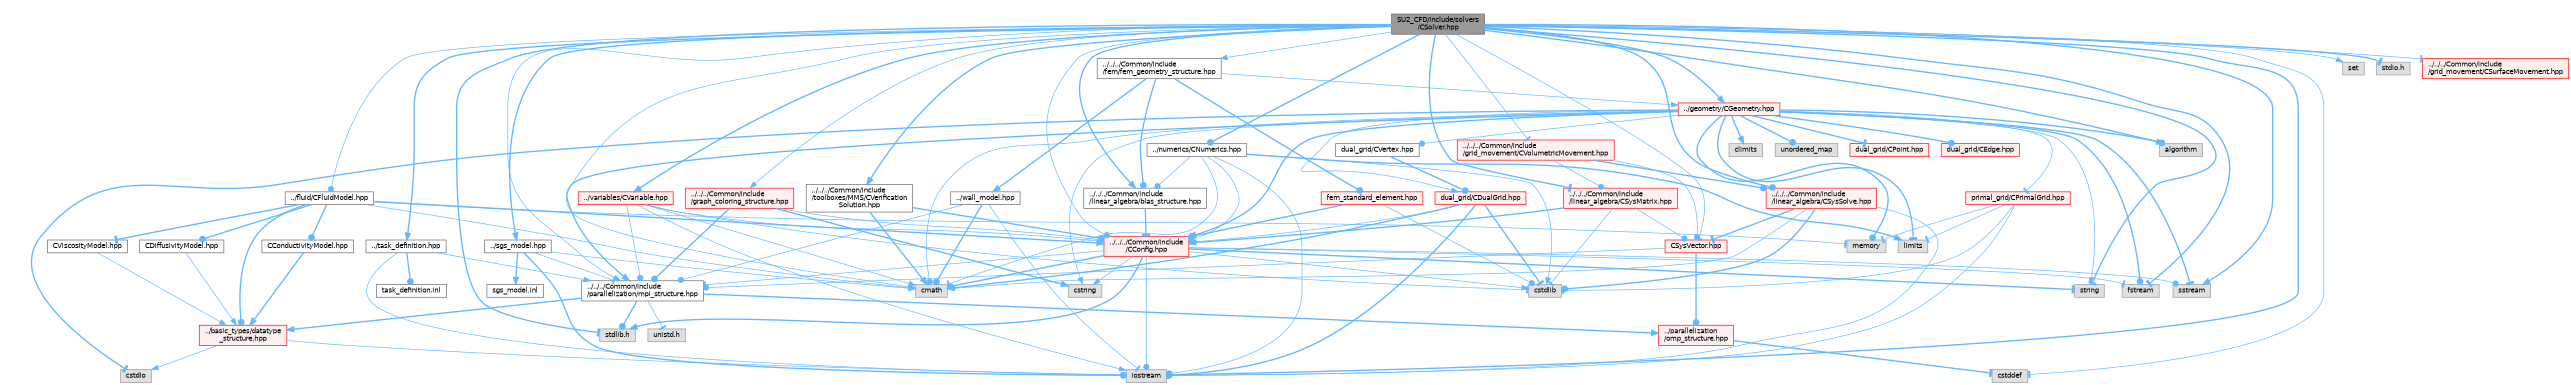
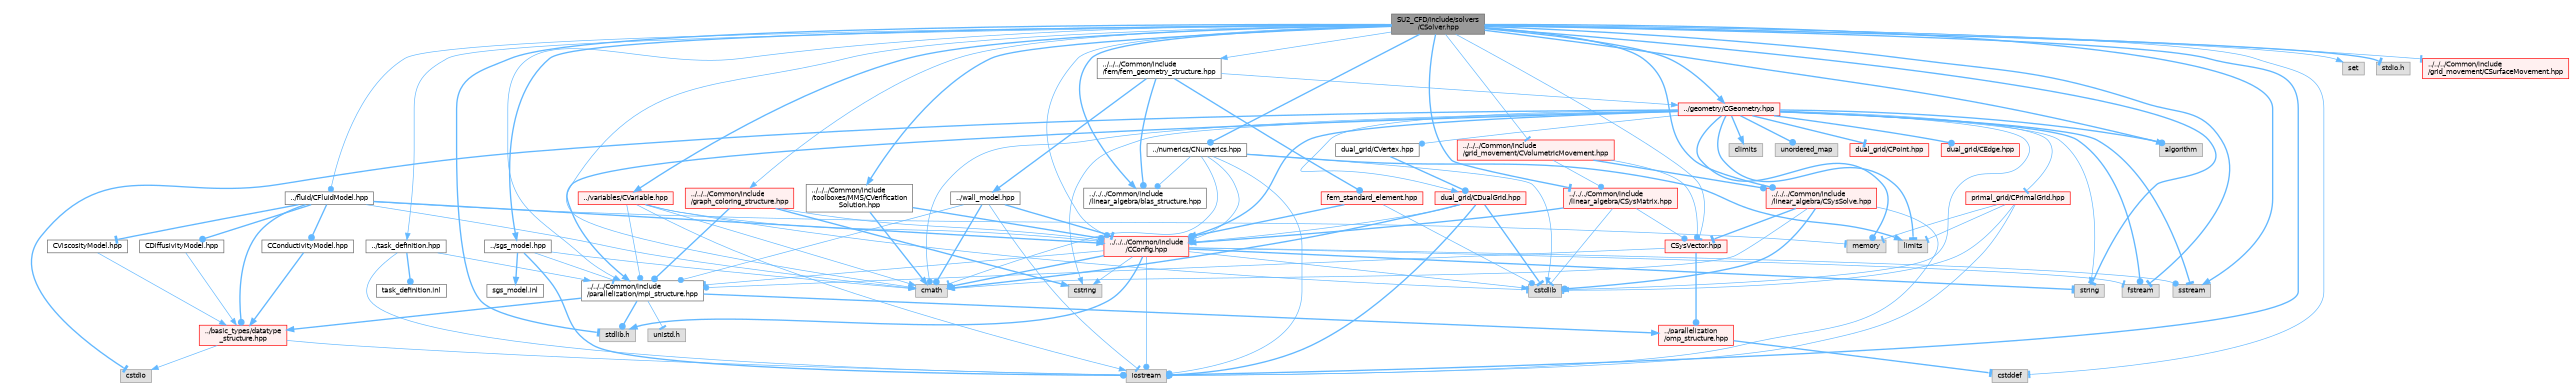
(824, 35) -> (824, 35)
none -> (1948, 214)
(1146, 218) -> (1050, 218)
